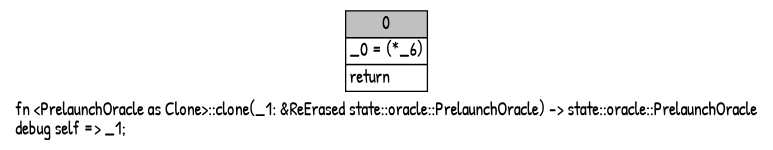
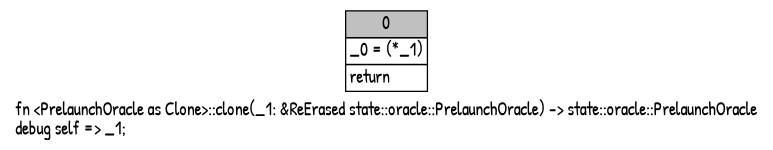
(387, 50) -> (387, 50)
